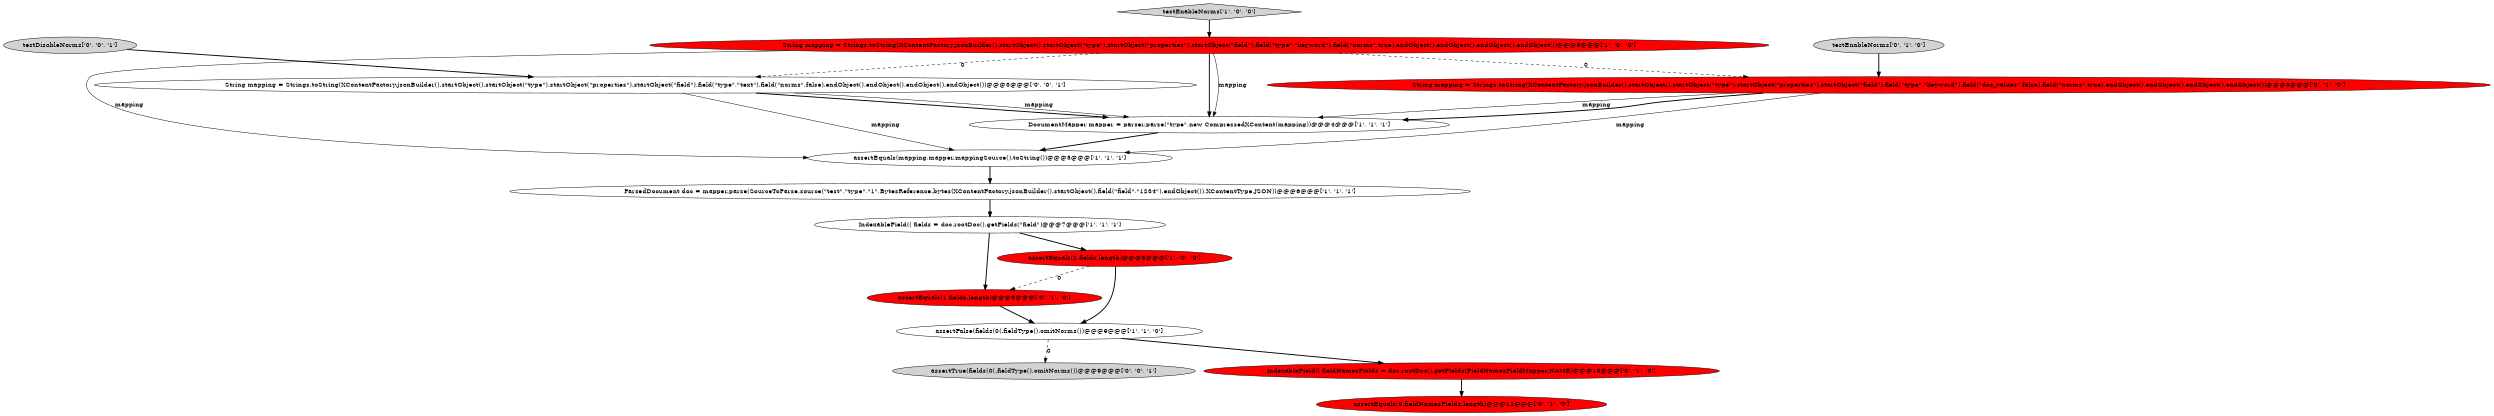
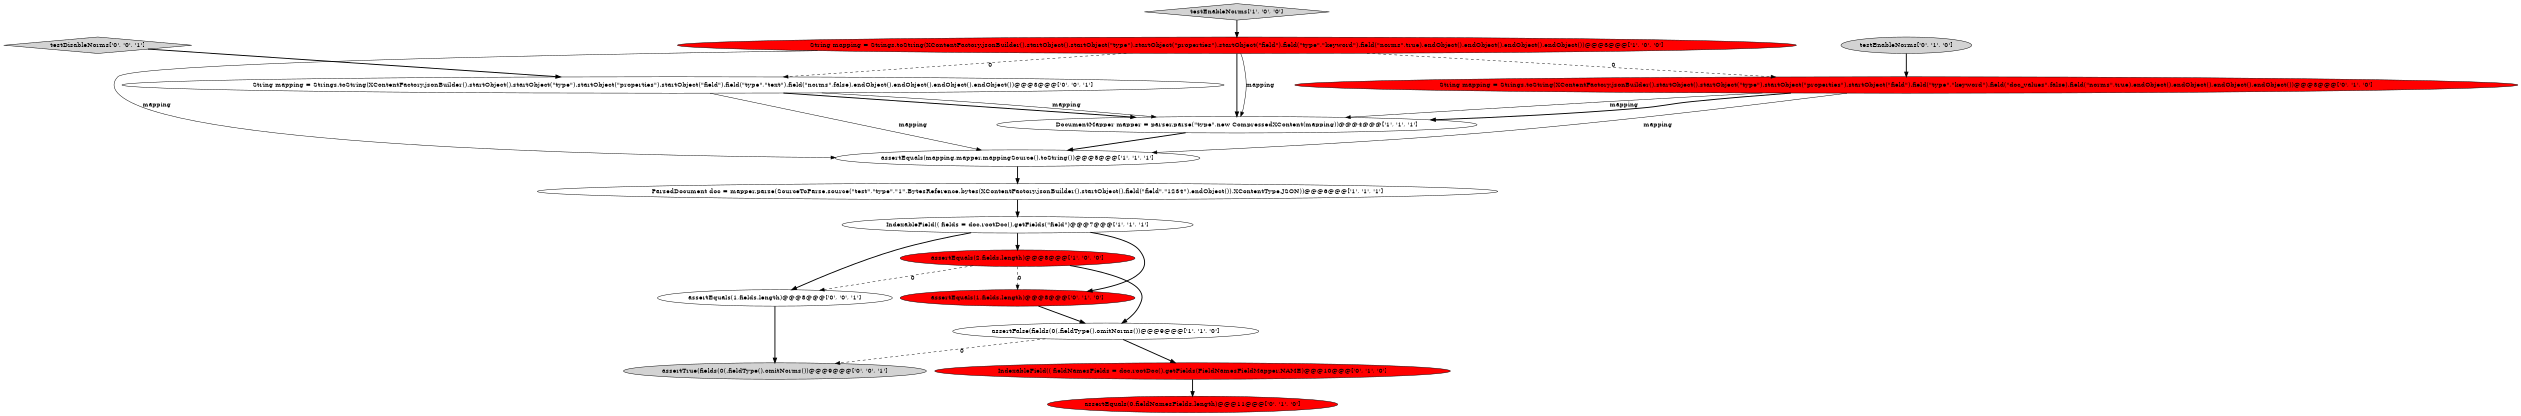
(70, 45) -> (98, 45)
none -> (775, 298)
